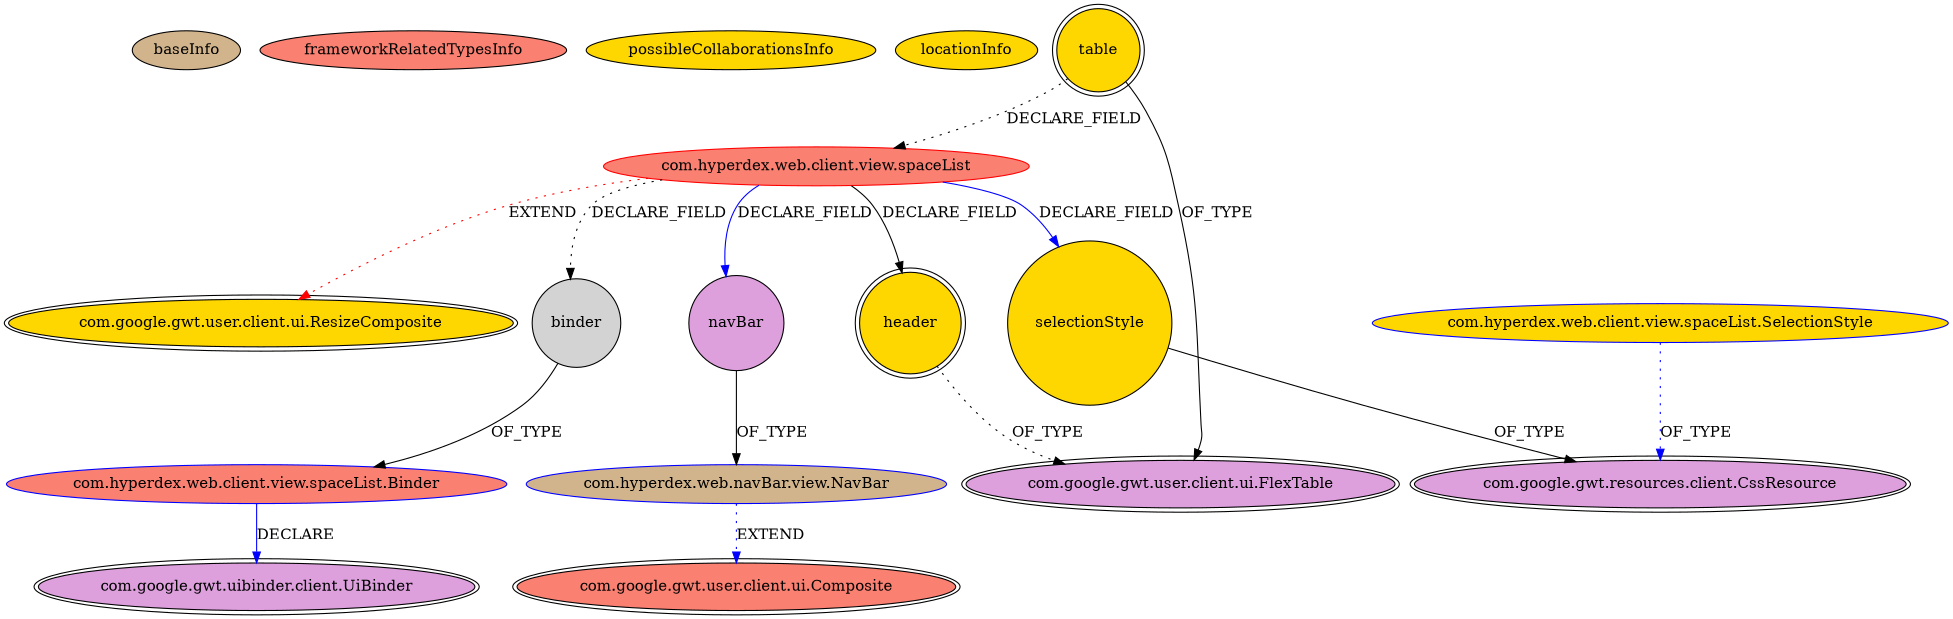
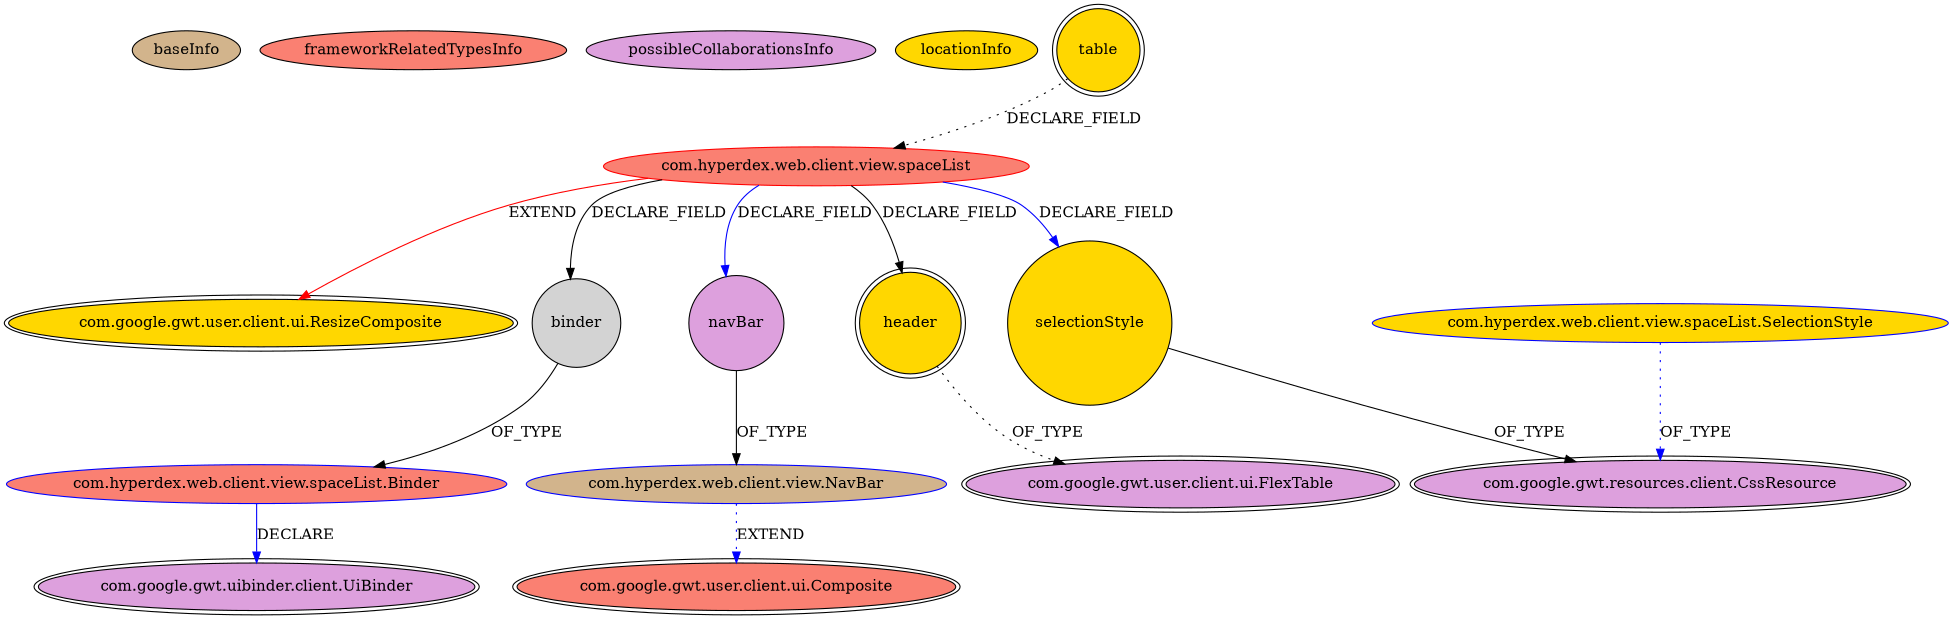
(731, 50) -> (731, 50)
(595, 203) -> (595, 203)
(472, 217) -> (472, 217)
(1189, 260) -> none
(736, 484) -> (736, 484)
